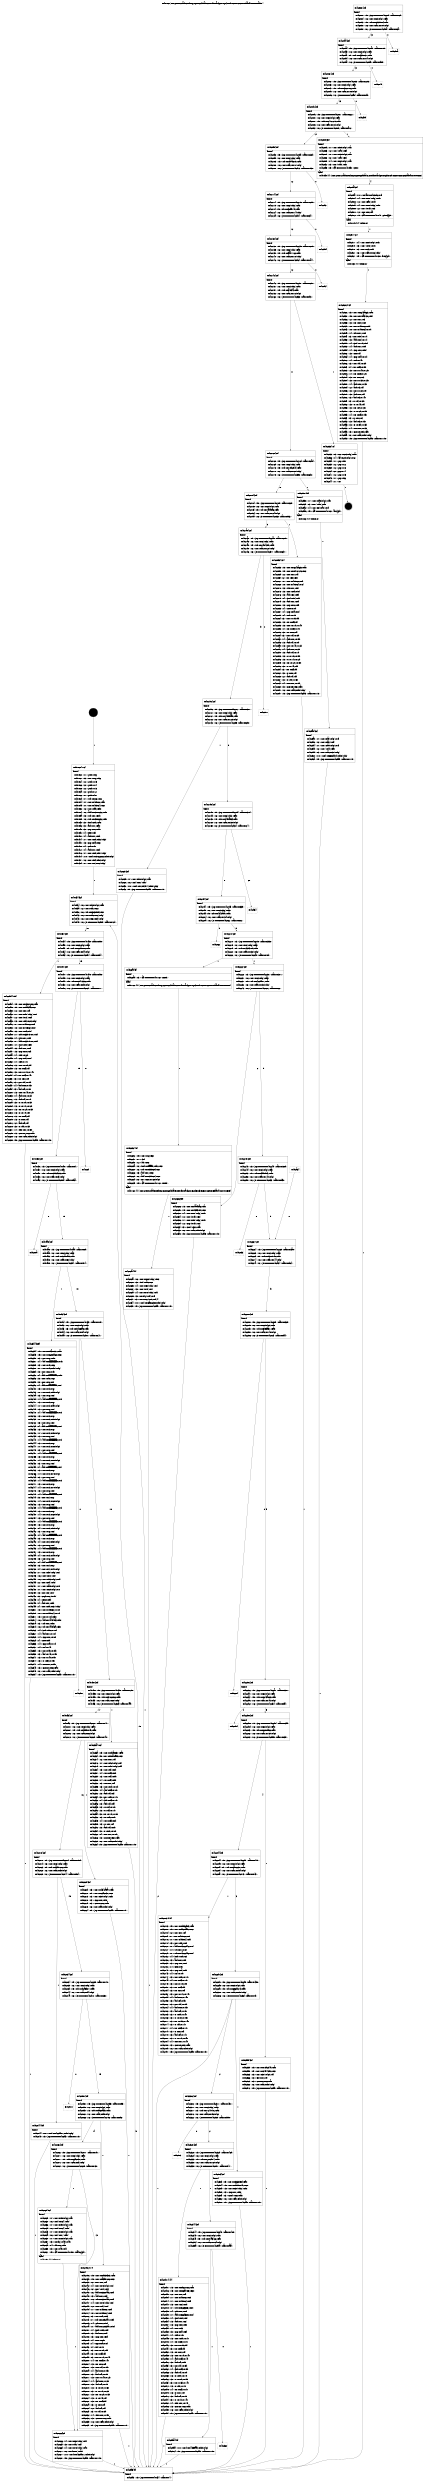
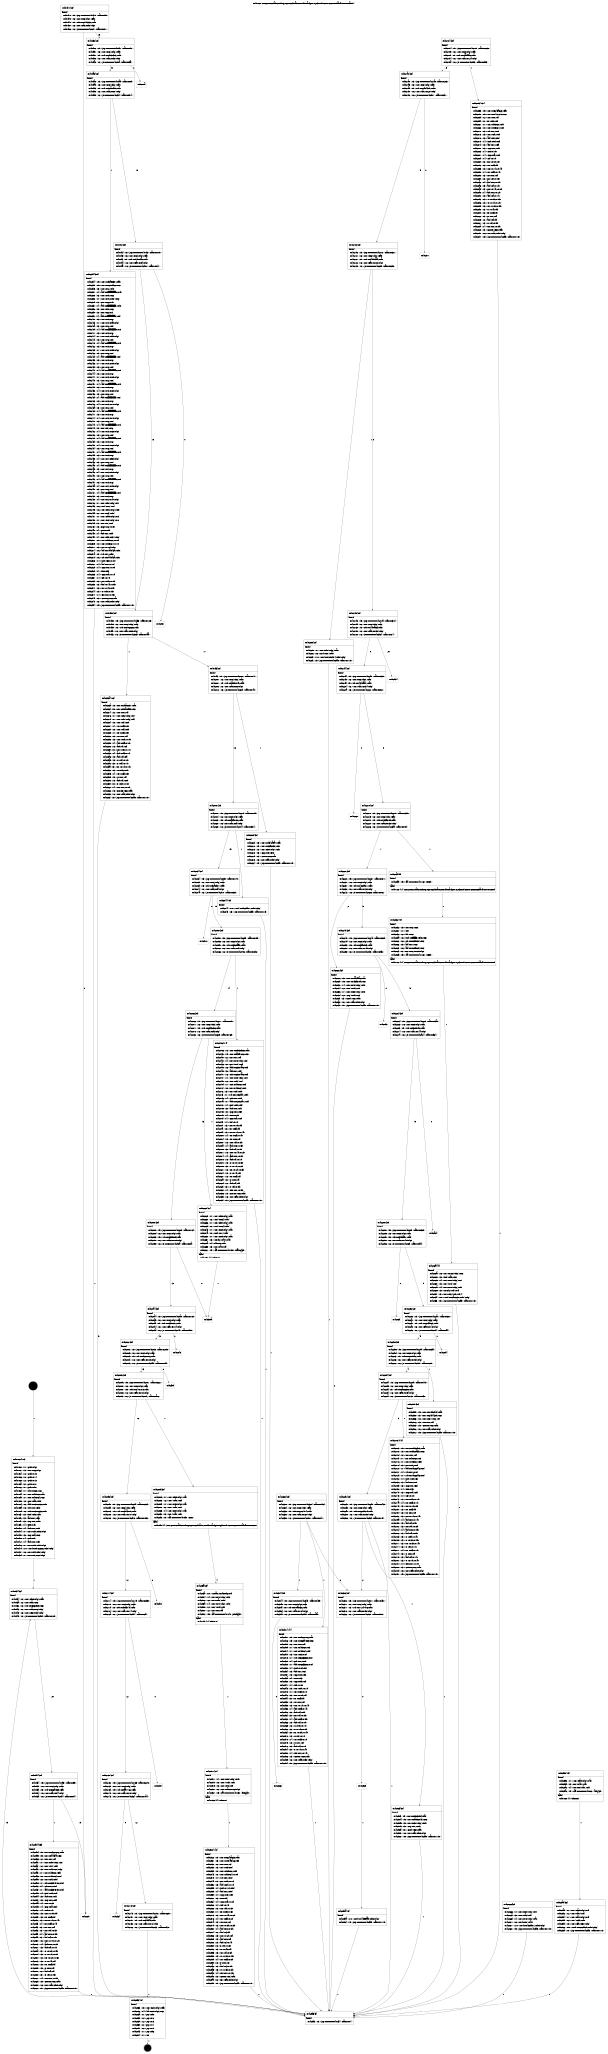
(290, 464) -> none
(80, 961) -> (82, 1854)
(286, 1206) -> (424, 1134)
(209, 2131) -> (324, 1557)
(78, 2294) -> (180, 1127)
(210, 2344) -> (362, 1848)
(67, 2346) -> (213, 1288)
